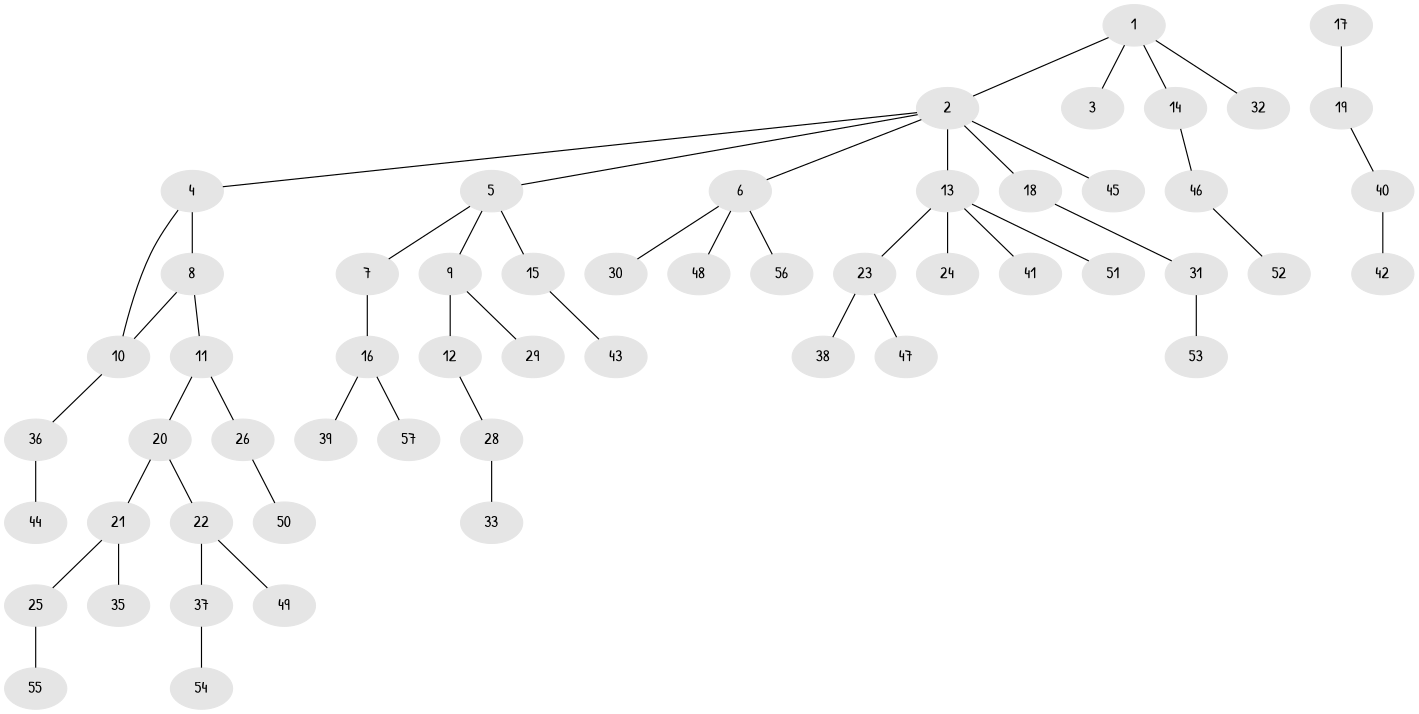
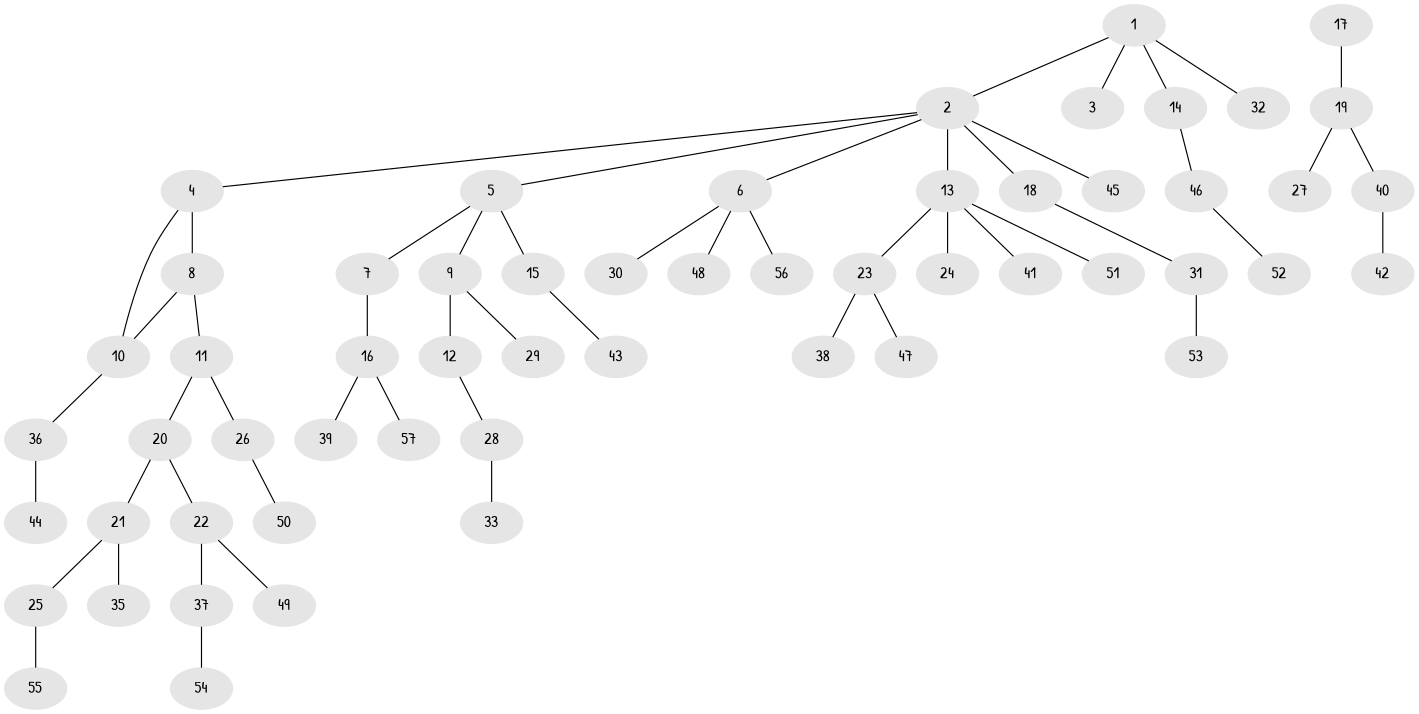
none -> (1300, 191)
